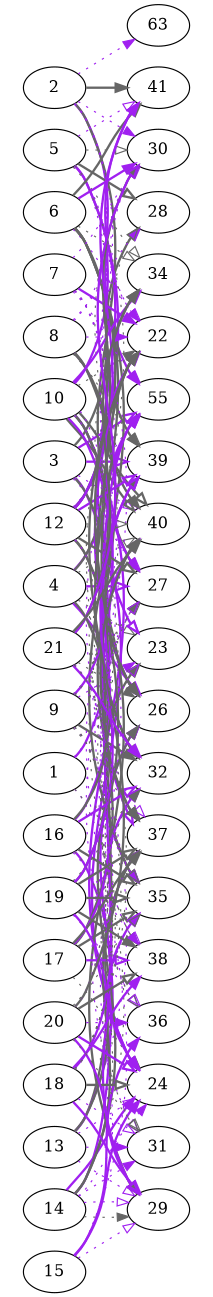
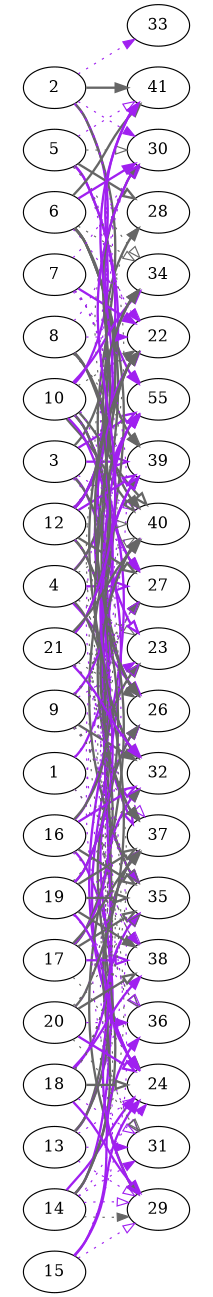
(158, 25) -> (158, 25)
(104, 280) -> none
(106, 1110) -> none
